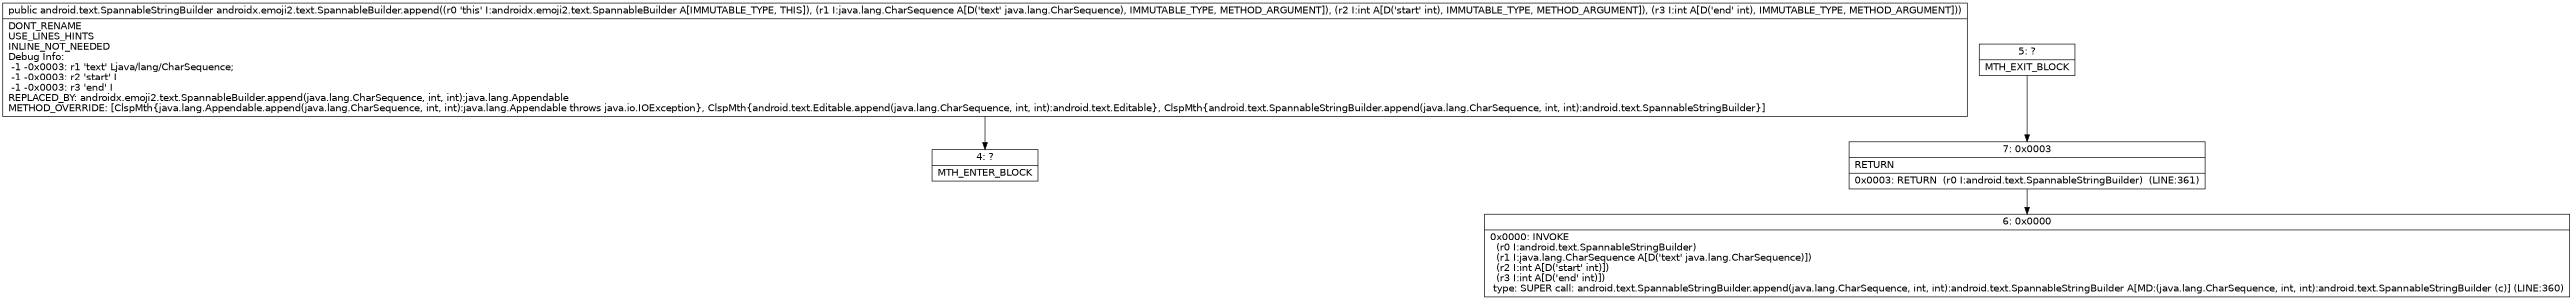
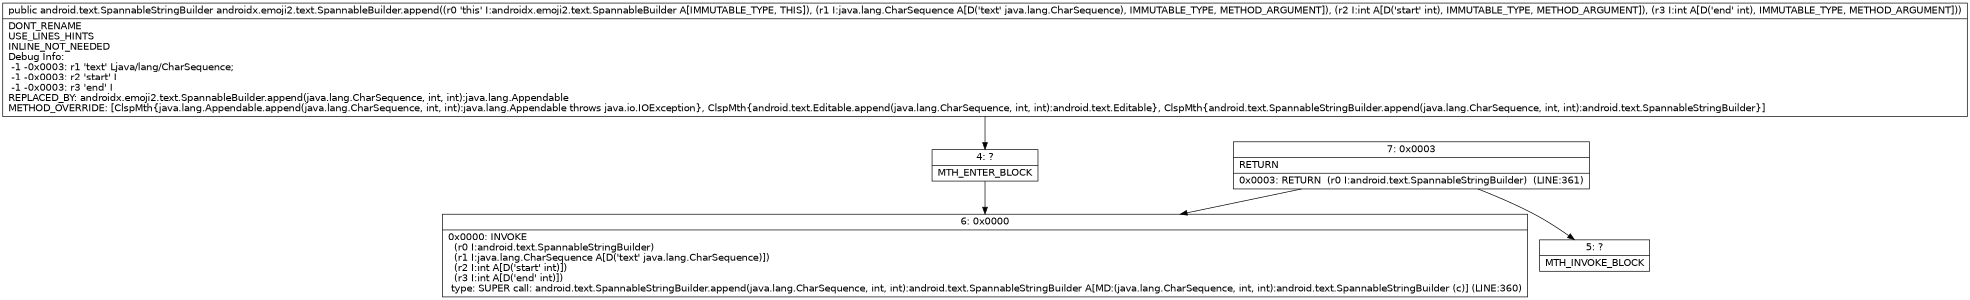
(2027, 67) -> (1595, 263)
(2027, 105) -> (1525, 209)
none -> (985, 194)
